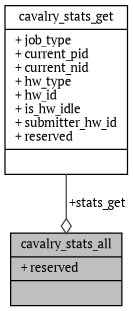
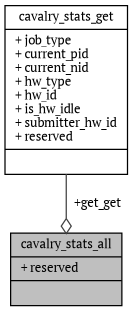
(96, 204) -> (96, 204)
